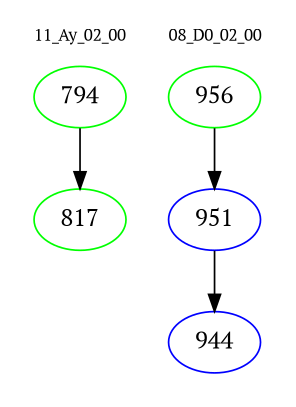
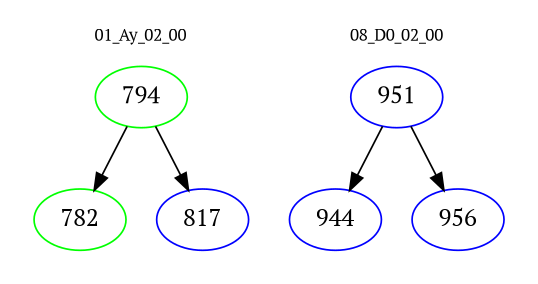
(81, 37) -> (141, 37)
(215, 97) -> (458, 220)
(215, 150) -> (423, 151)
none -> (80, 220)
(80, 220) -> (203, 220)
